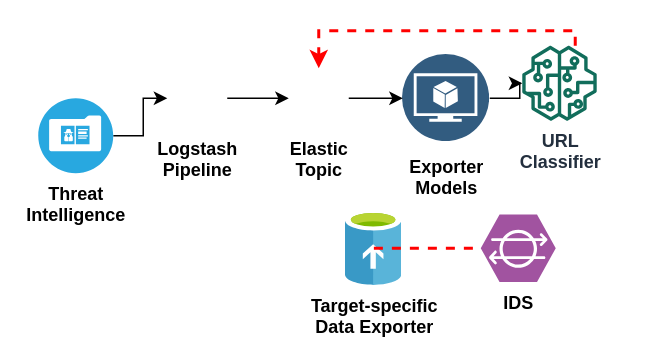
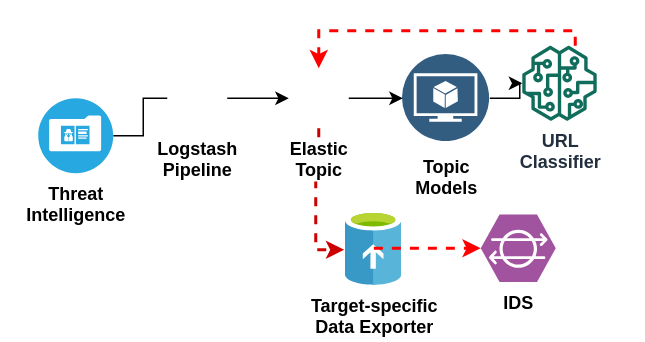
(156, 98) -> (160, 98)
(447, 178) -> (447, 178)
none -> (316, 223)
(472, 248) -> (466, 248)
